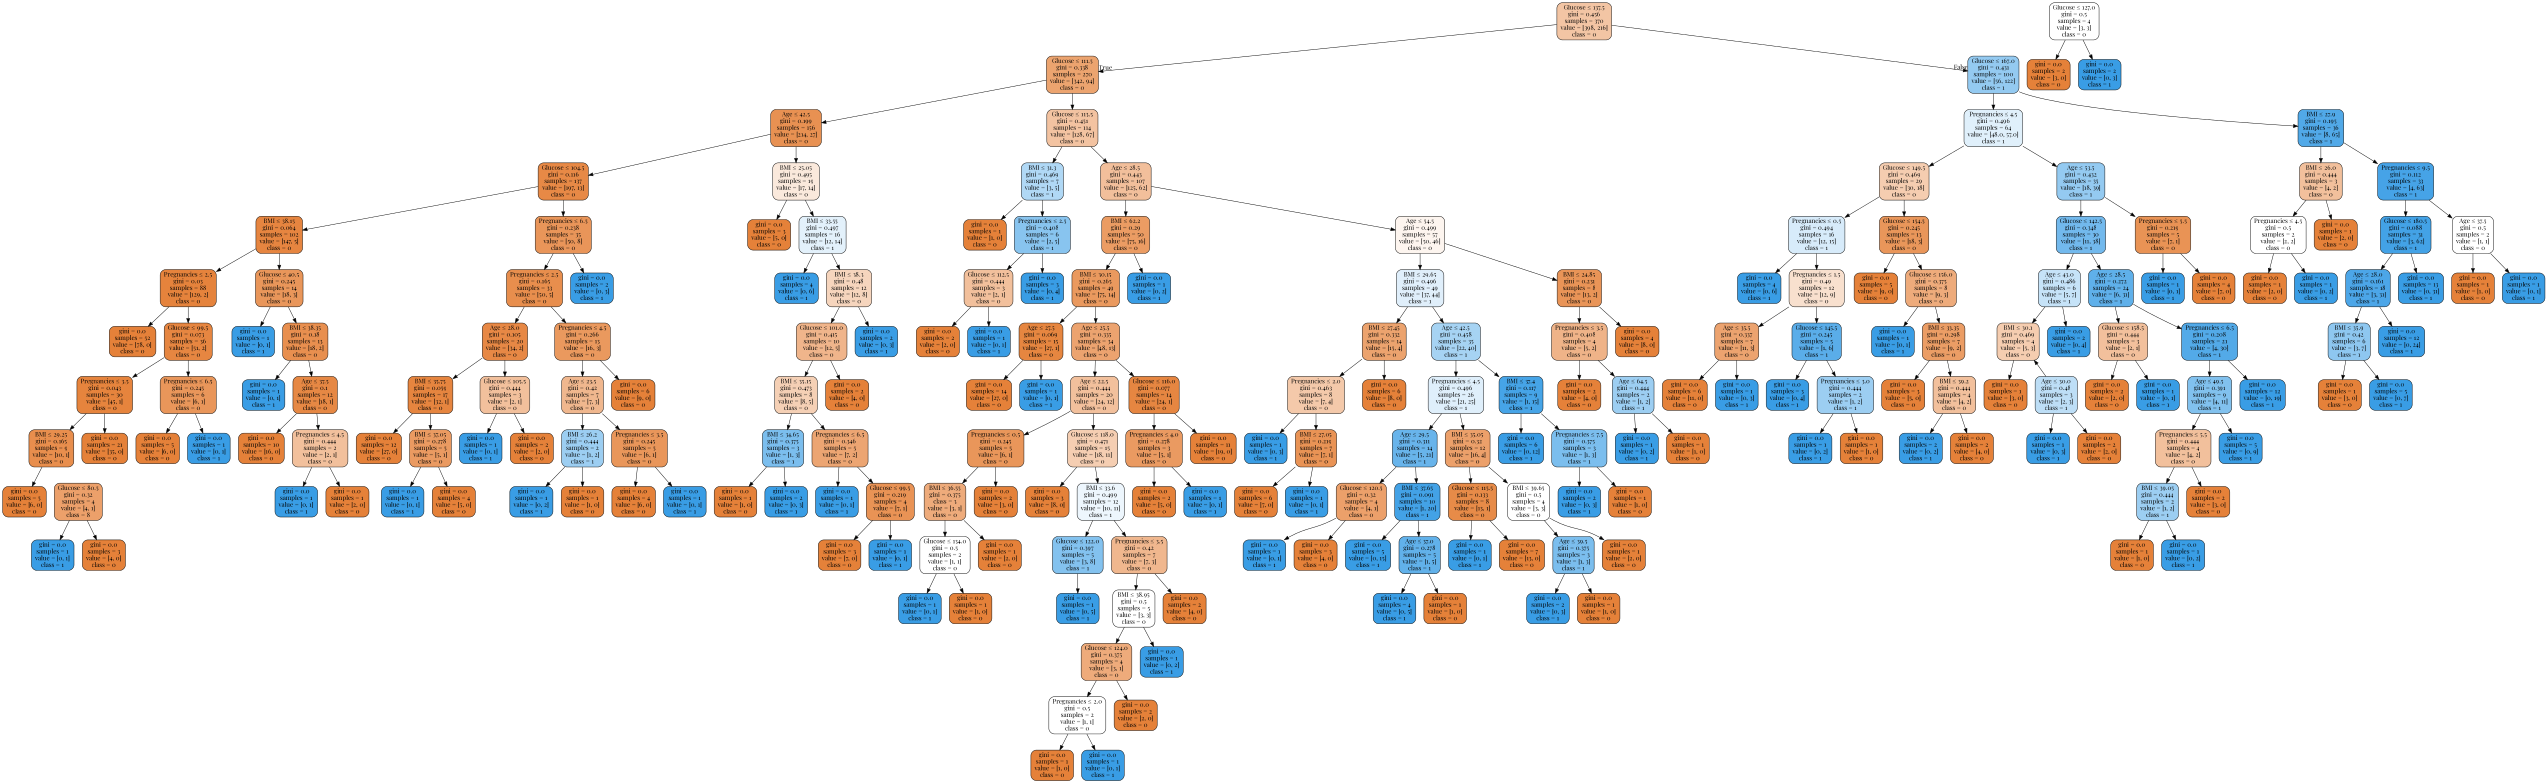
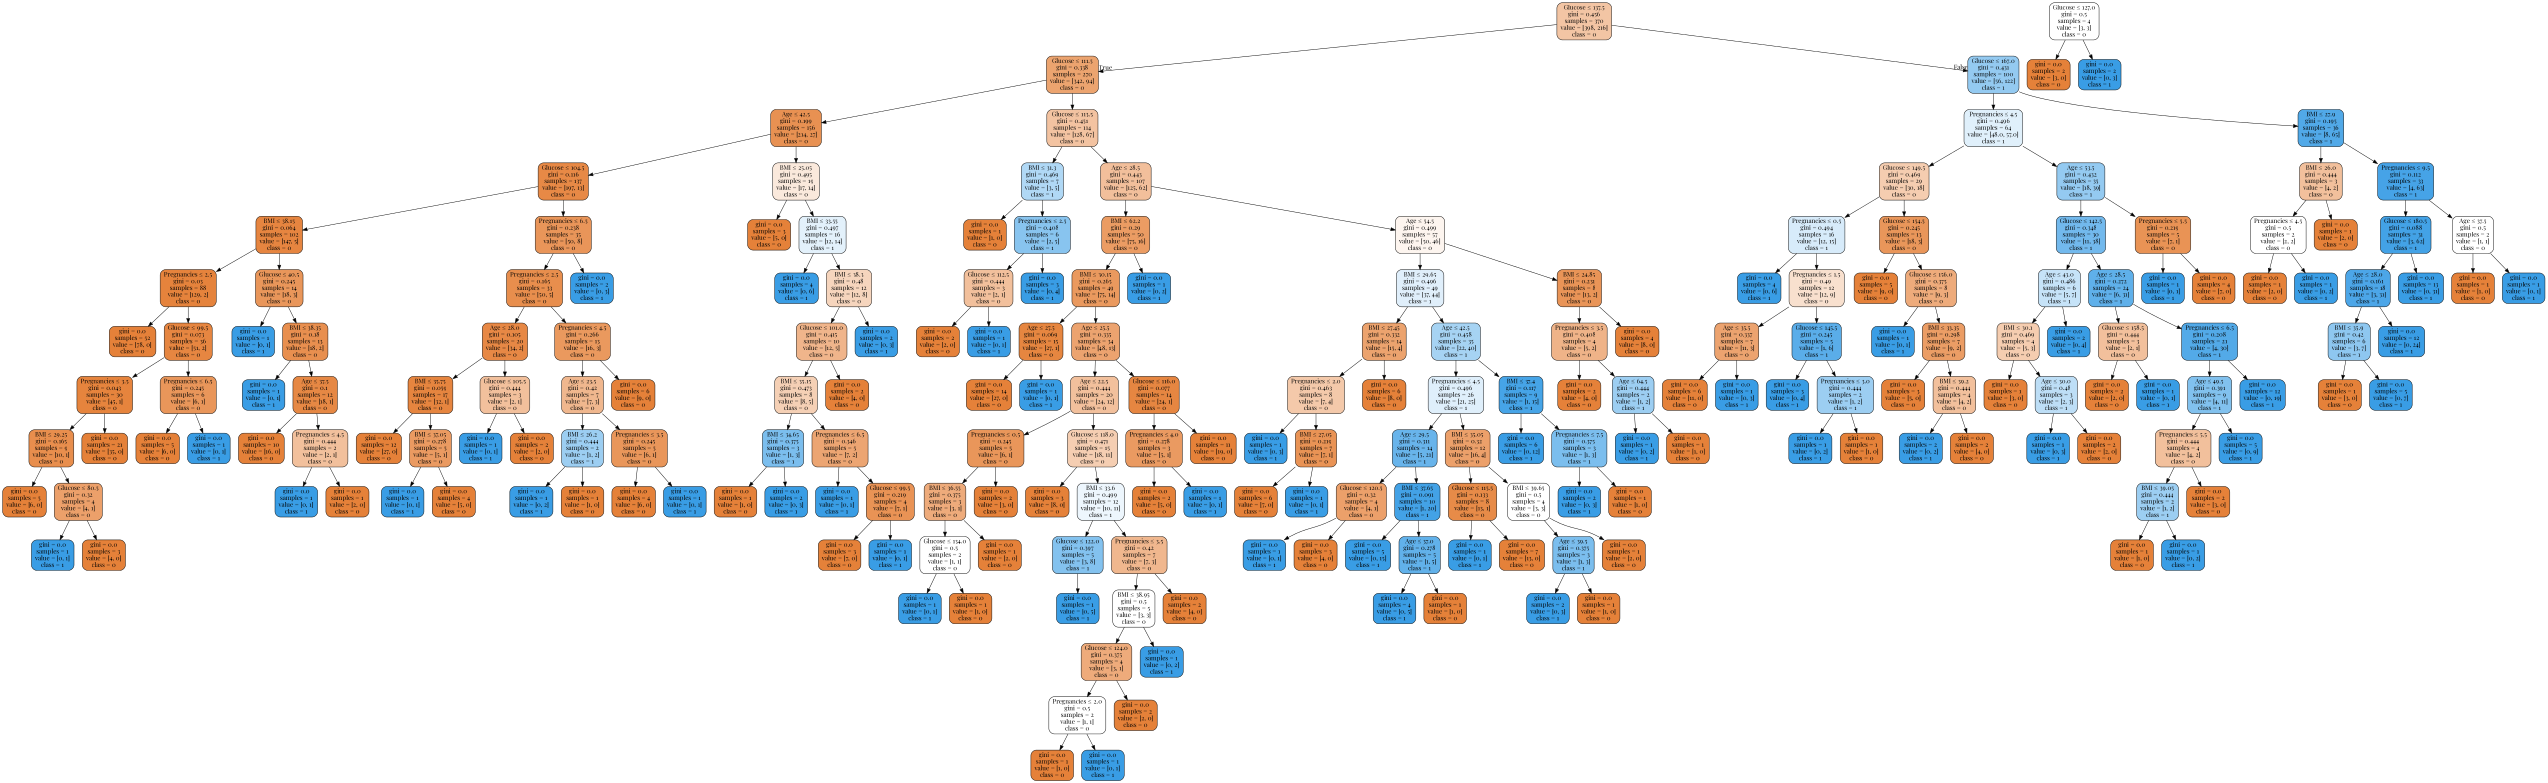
(2041, 370) -> (2033, 367)
none -> (64, 473)
(945, 502) -> (945, 502)
(78, 515) -> (78, 515)
